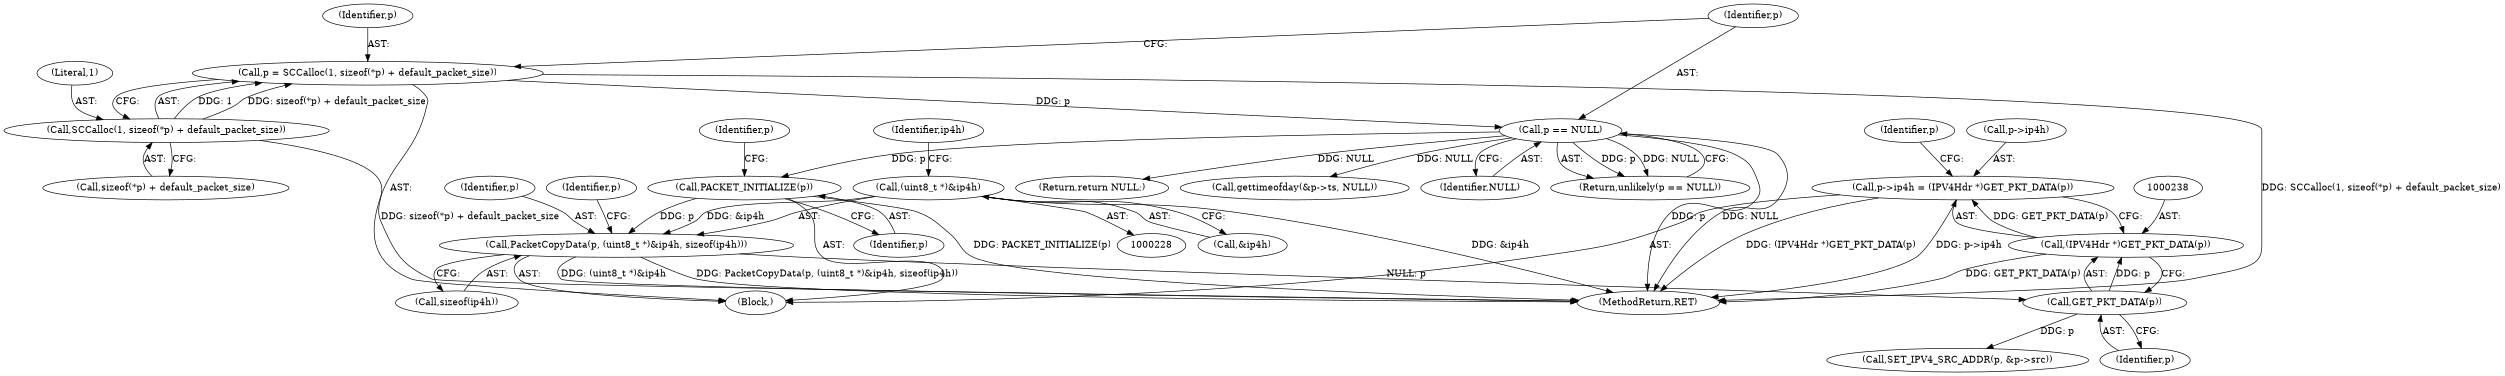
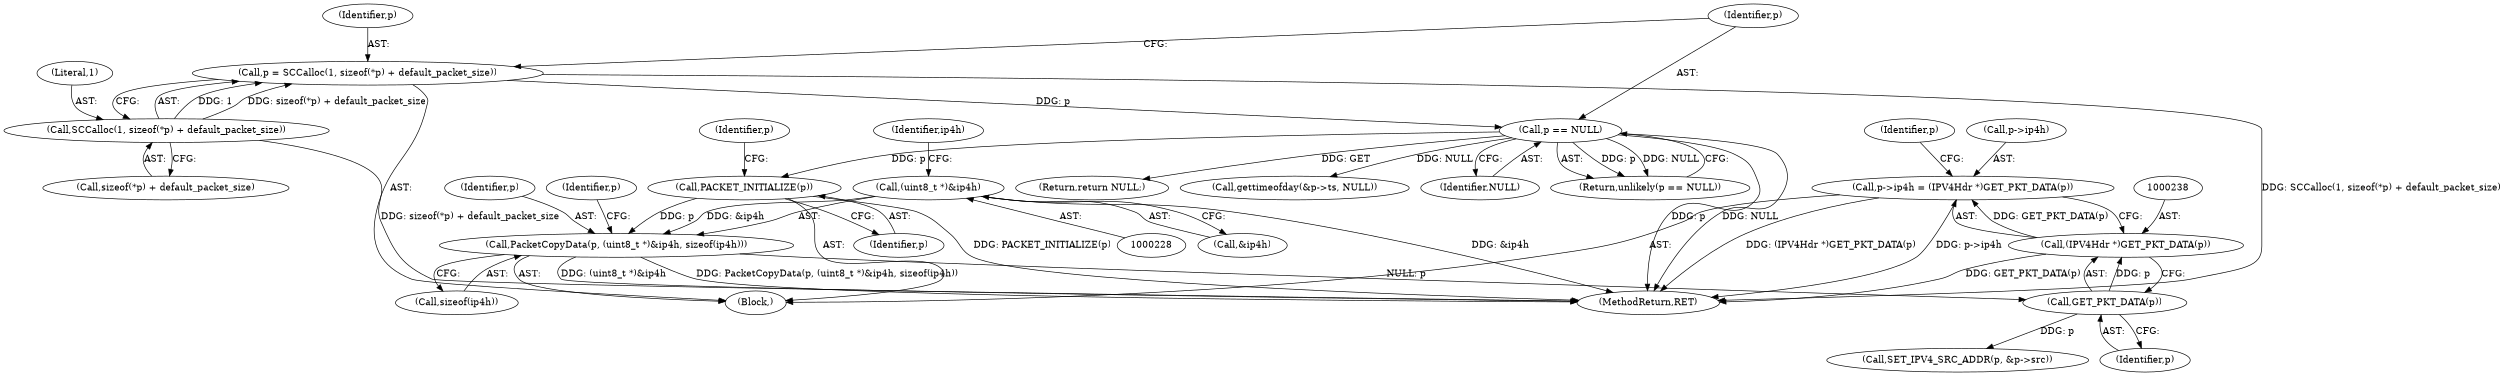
(1346, 159) -> (1346, 159)
(1061, 208) -> (1049, 219)
